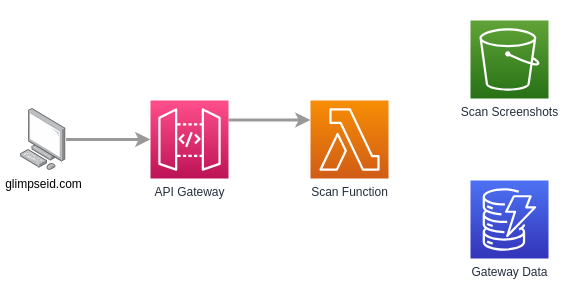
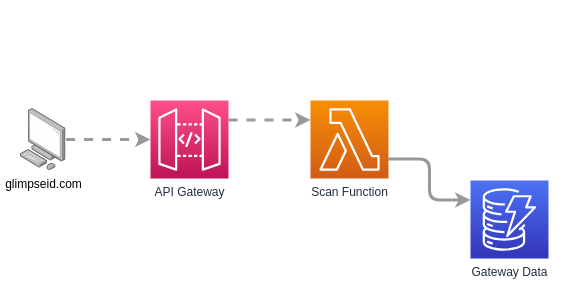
(510, 60) -> none
(265, 120) -> (265, 120)
(103, 140) -> (103, 140)
none -> (430, 174)
